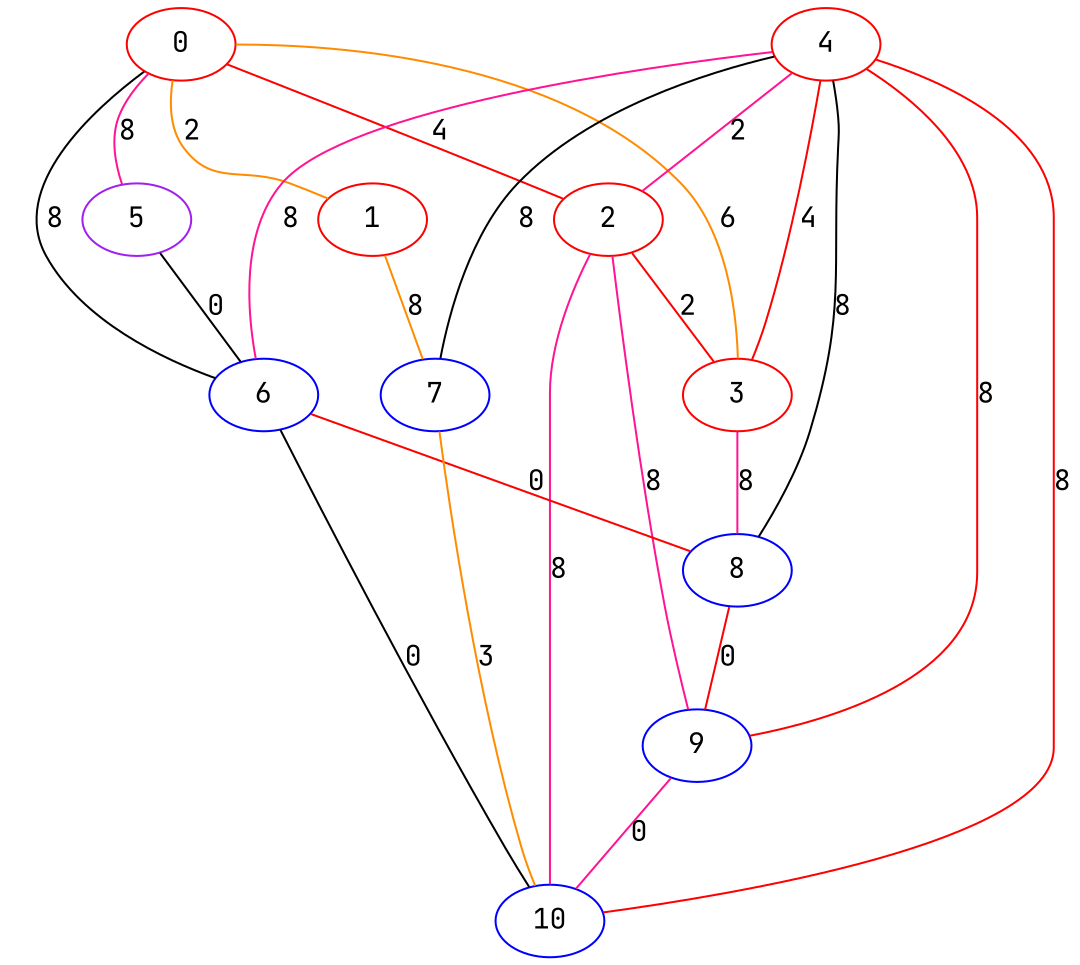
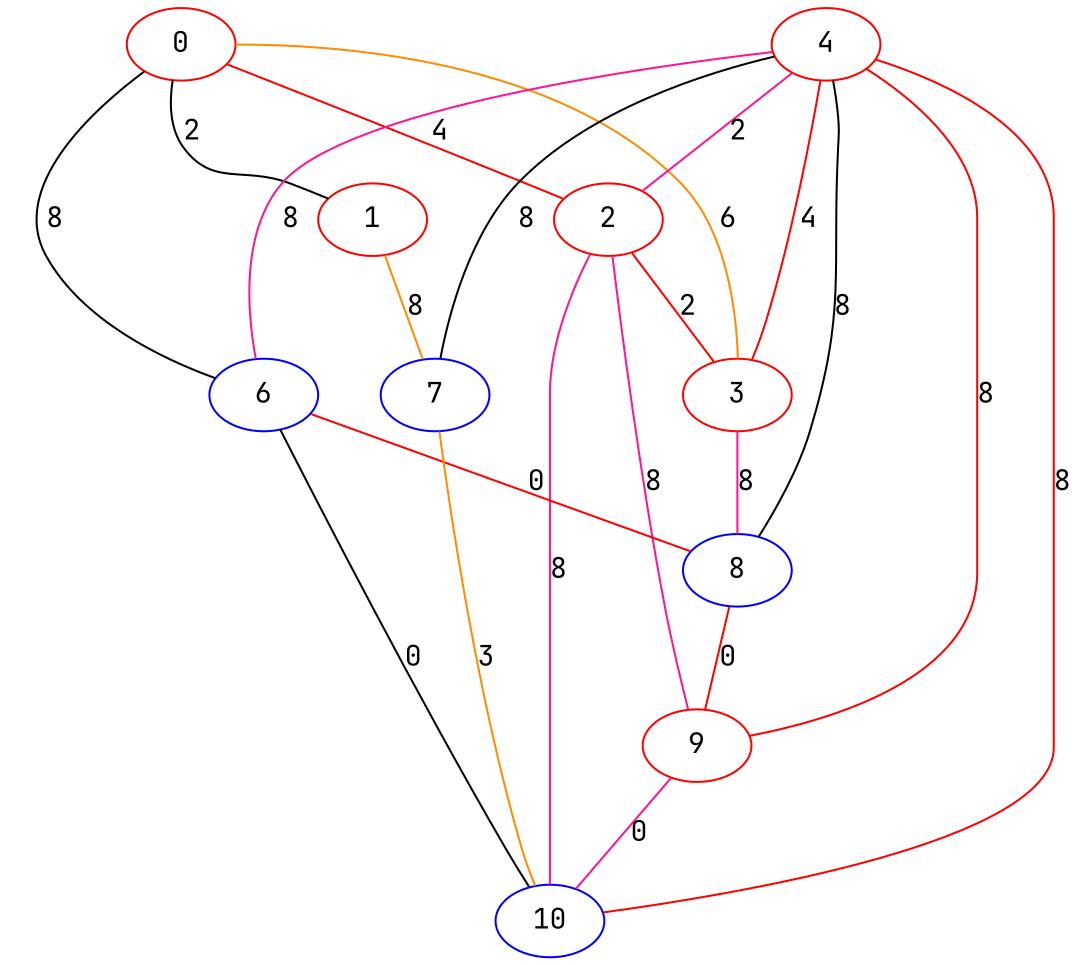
(219, 172) -> (219, 172)
(137, 220) -> none
(697, 746) -> (697, 746)
